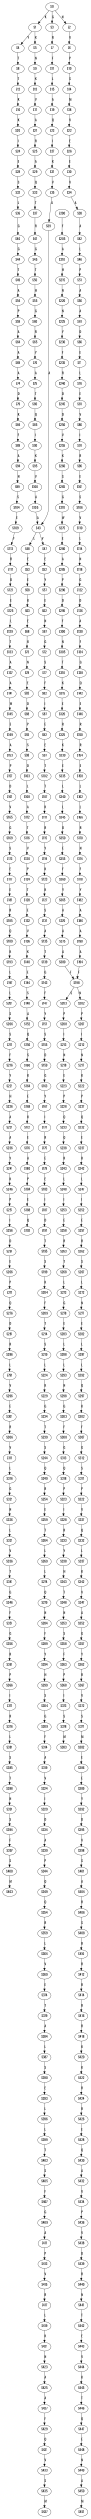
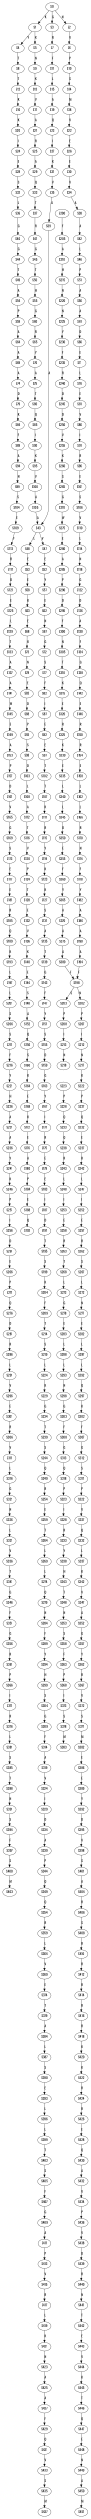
(63, 1075) -> none
(10, 1376) -> (10, 1376)
